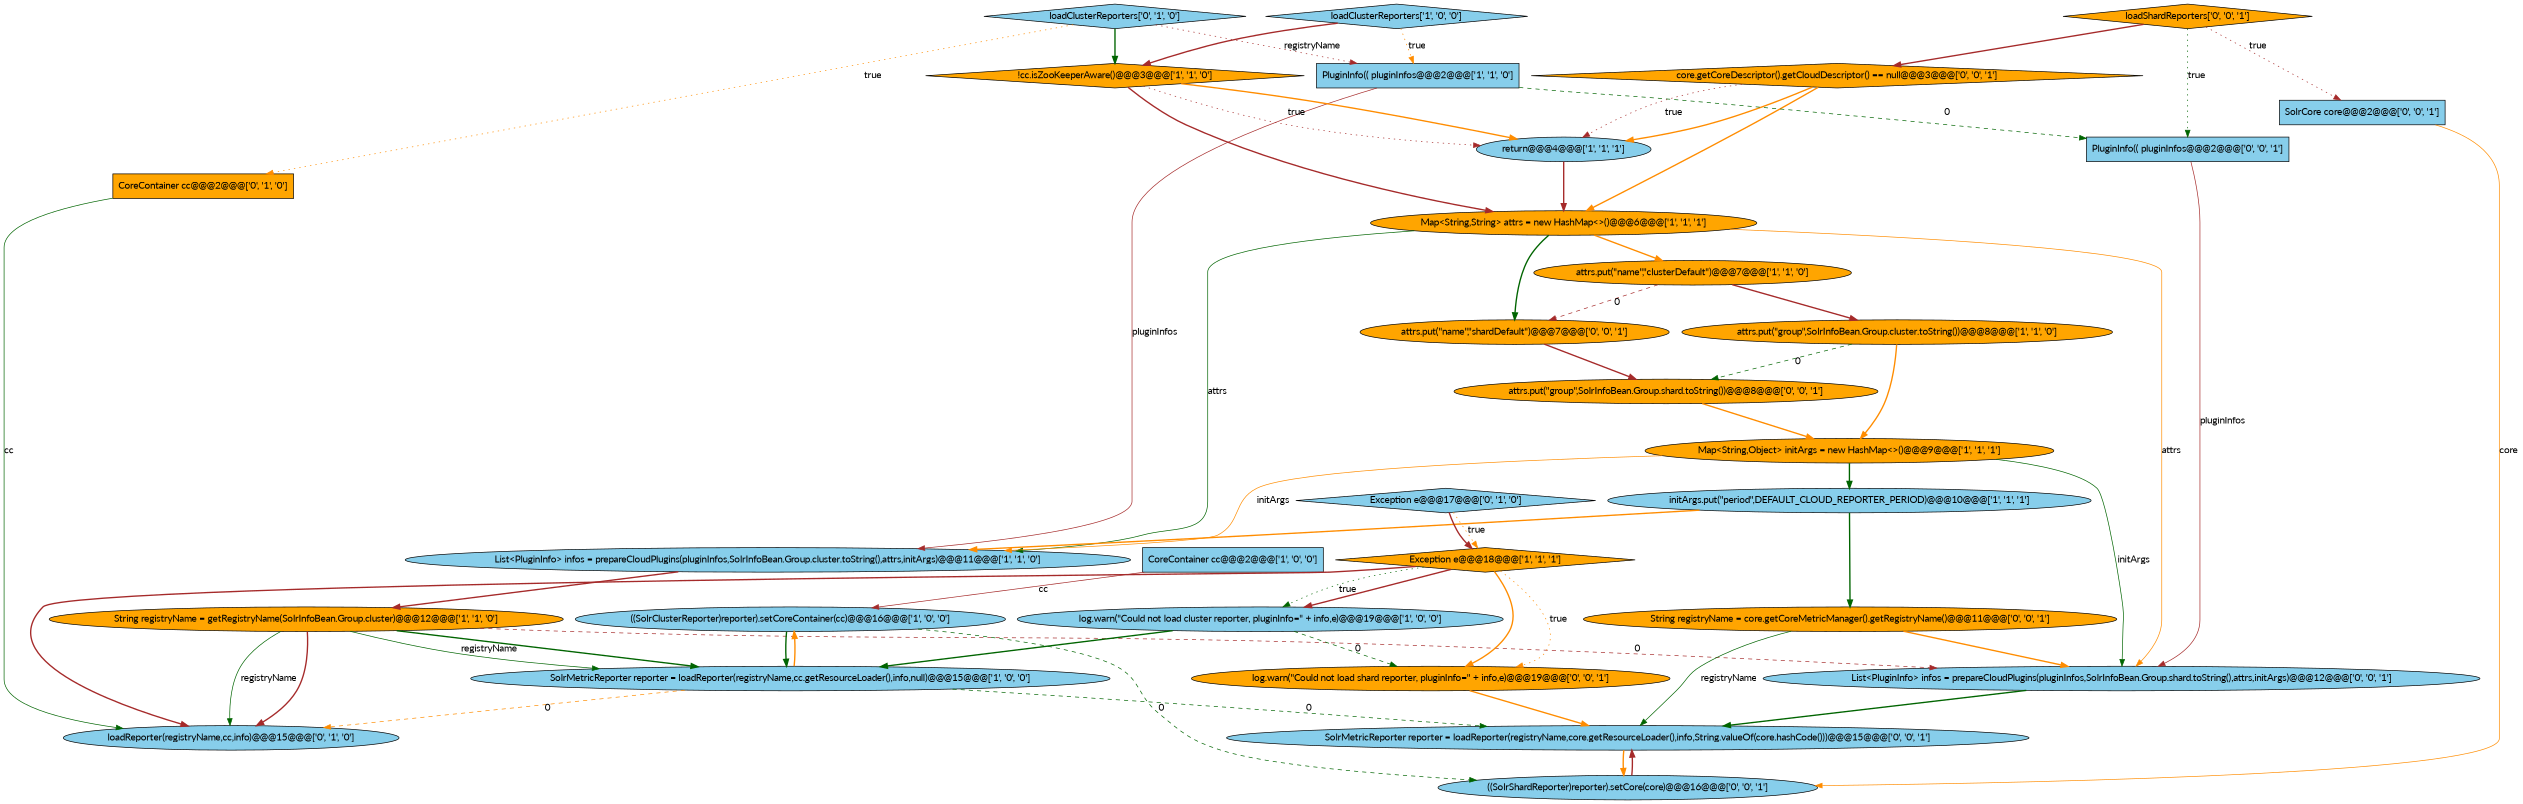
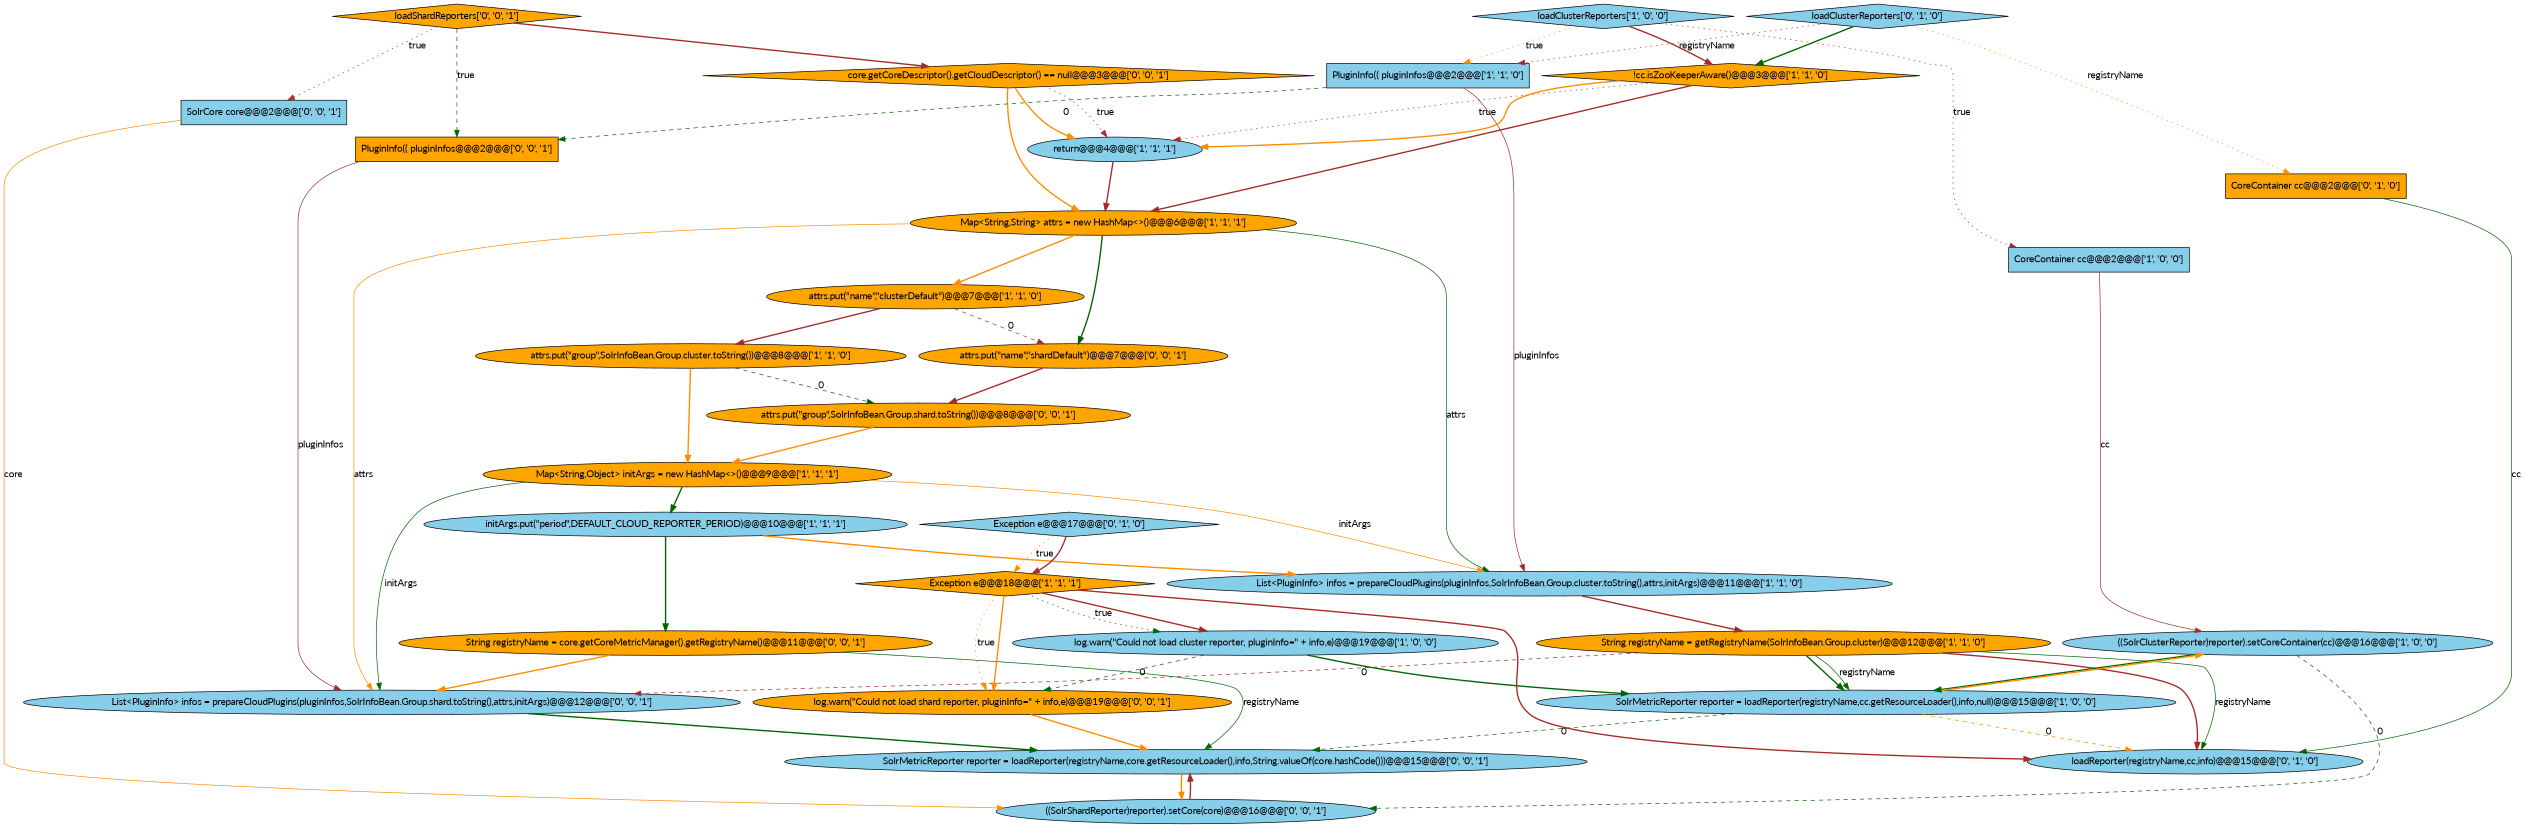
none -> (1908, 59)
(873, 76) -> (2115, 76)
(2188, 79) -> (457, 79)
(2188, 149) -> (457, 149)
